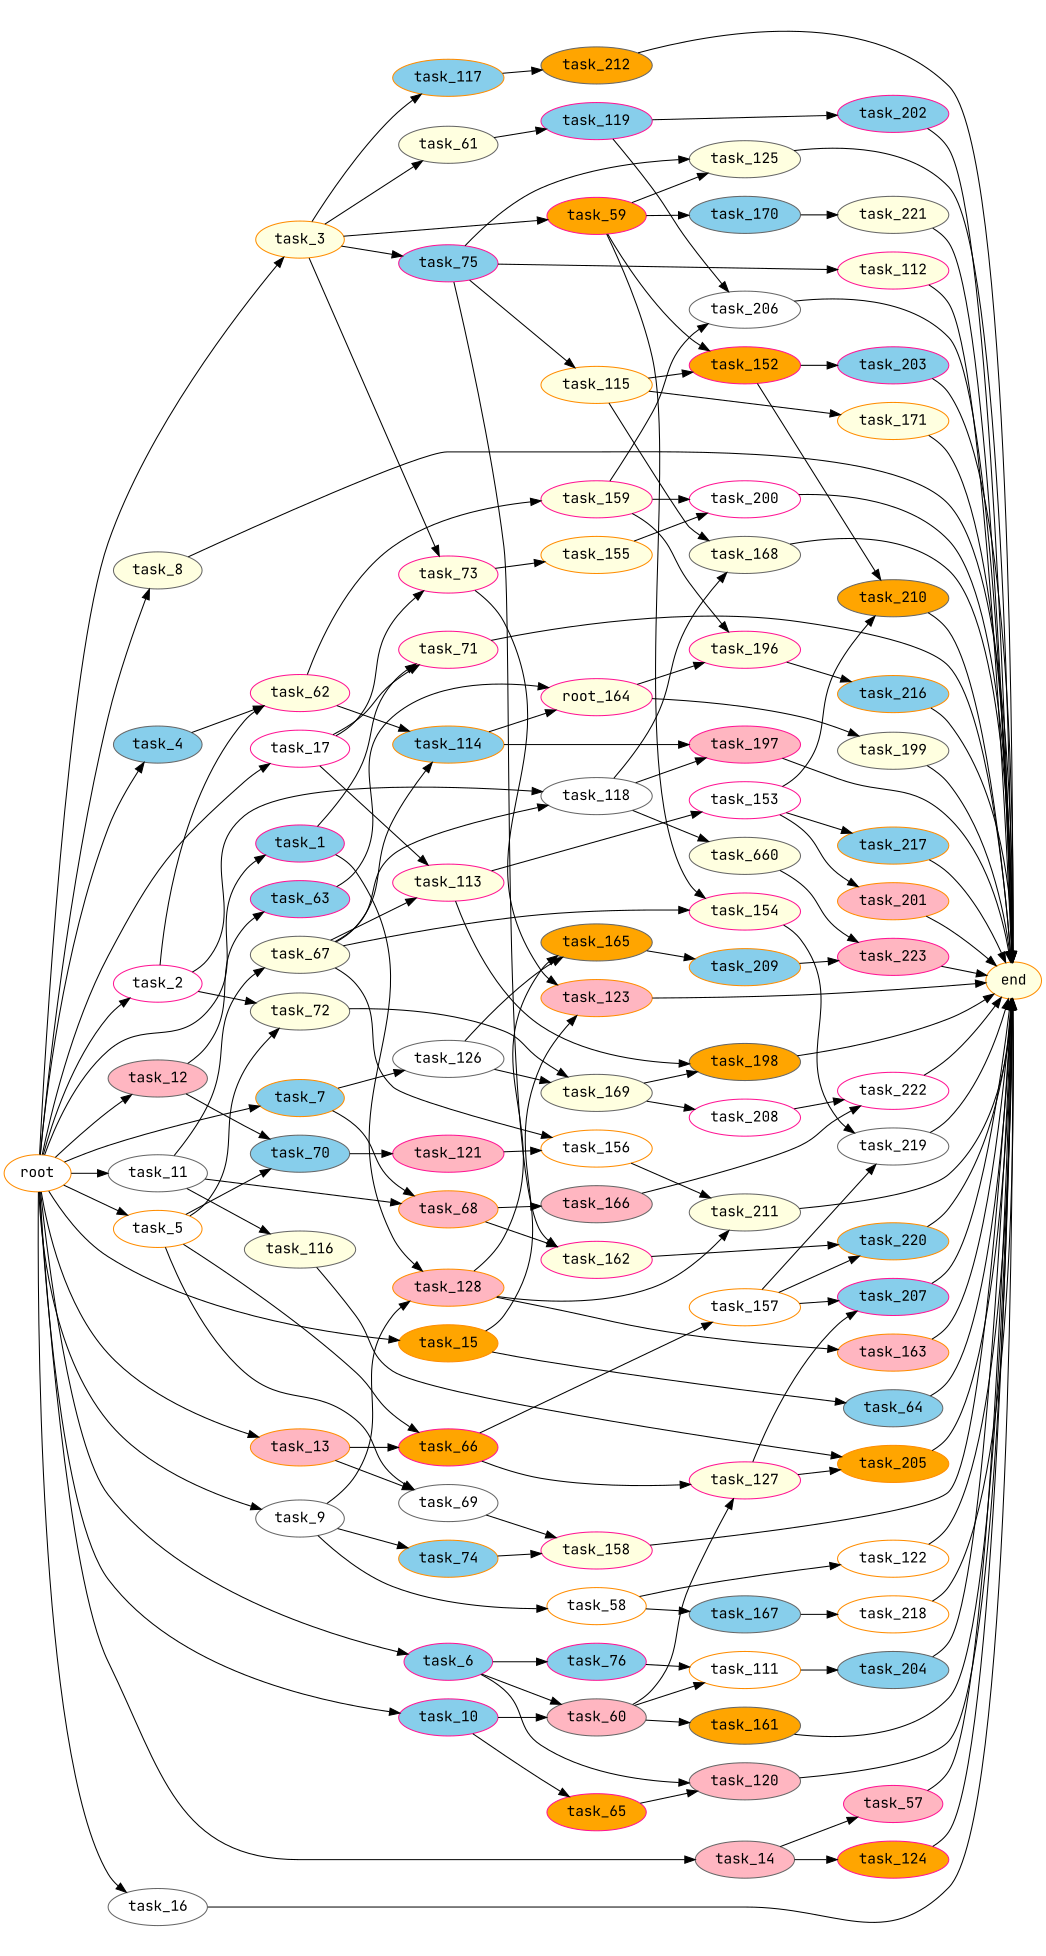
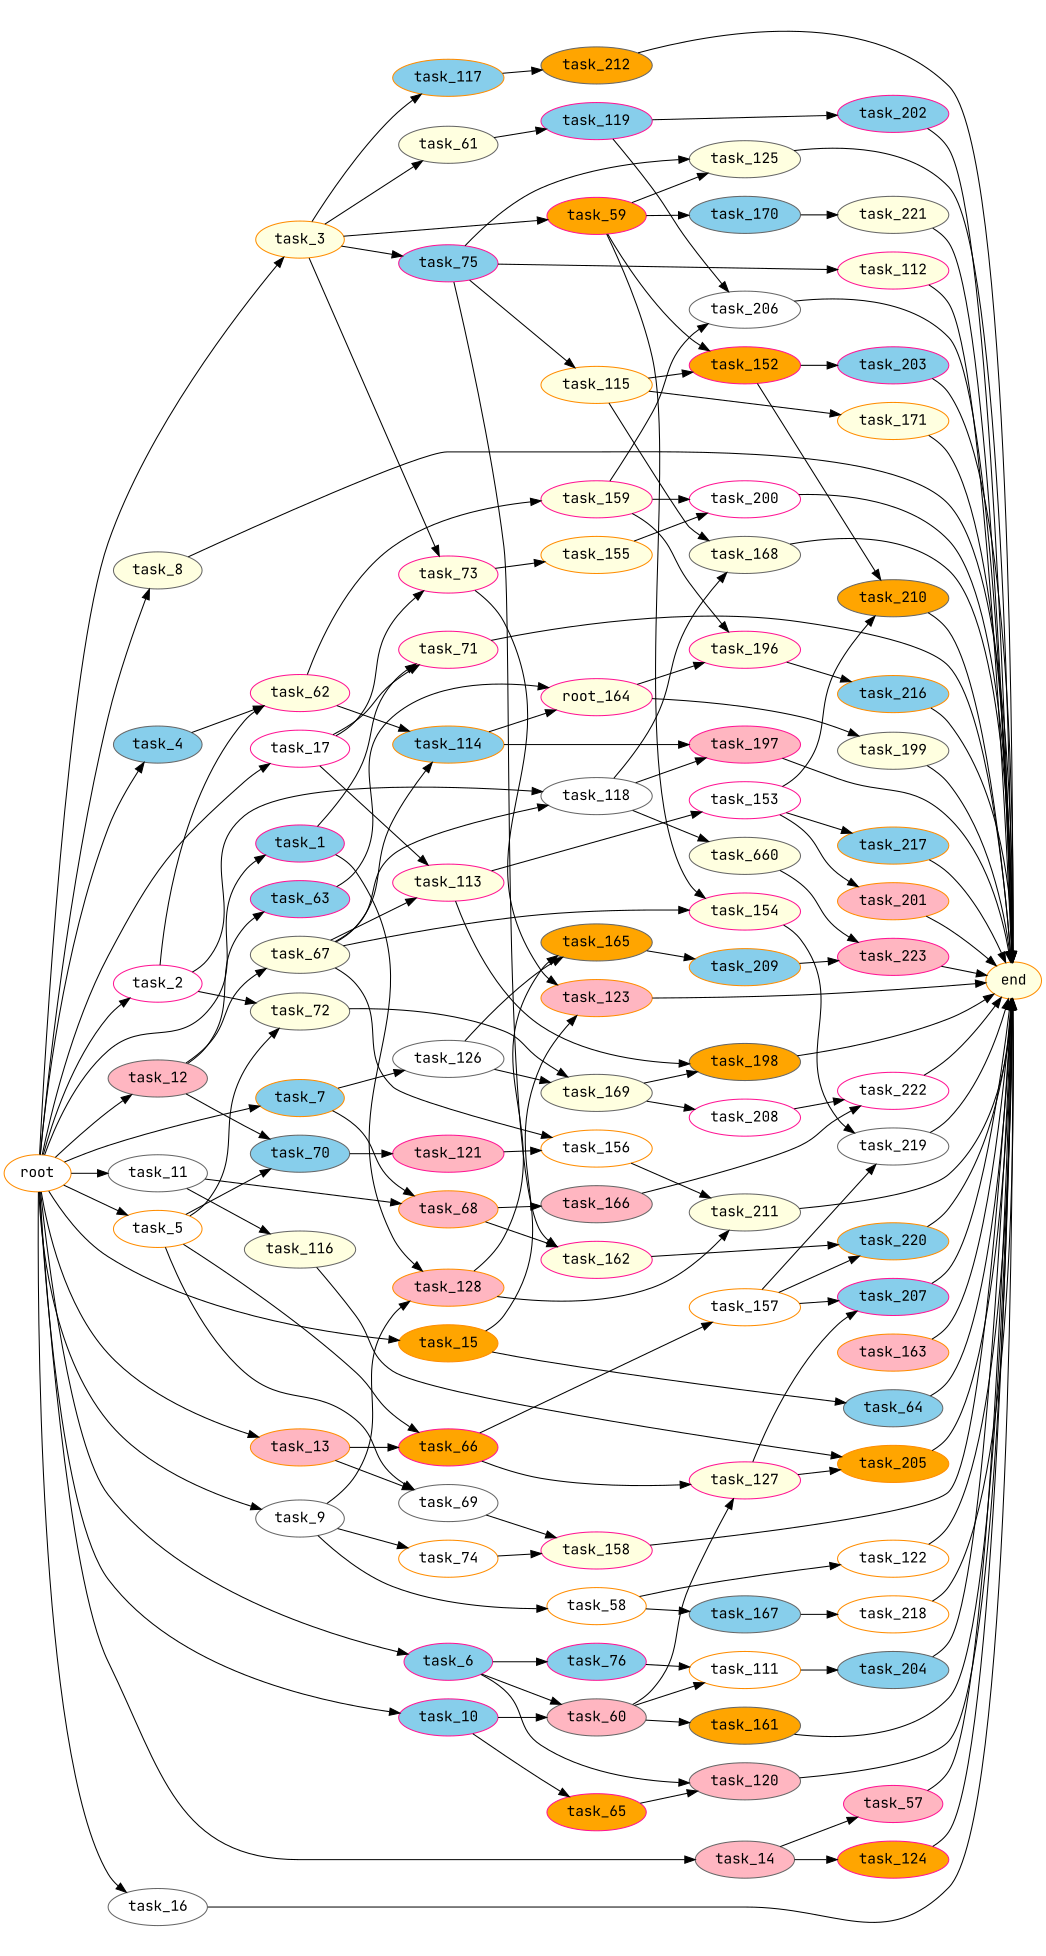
(220, 1065) -> (223, 1019)
(661, 1331) -> none
(448, 1559) -> (448, 1559)
